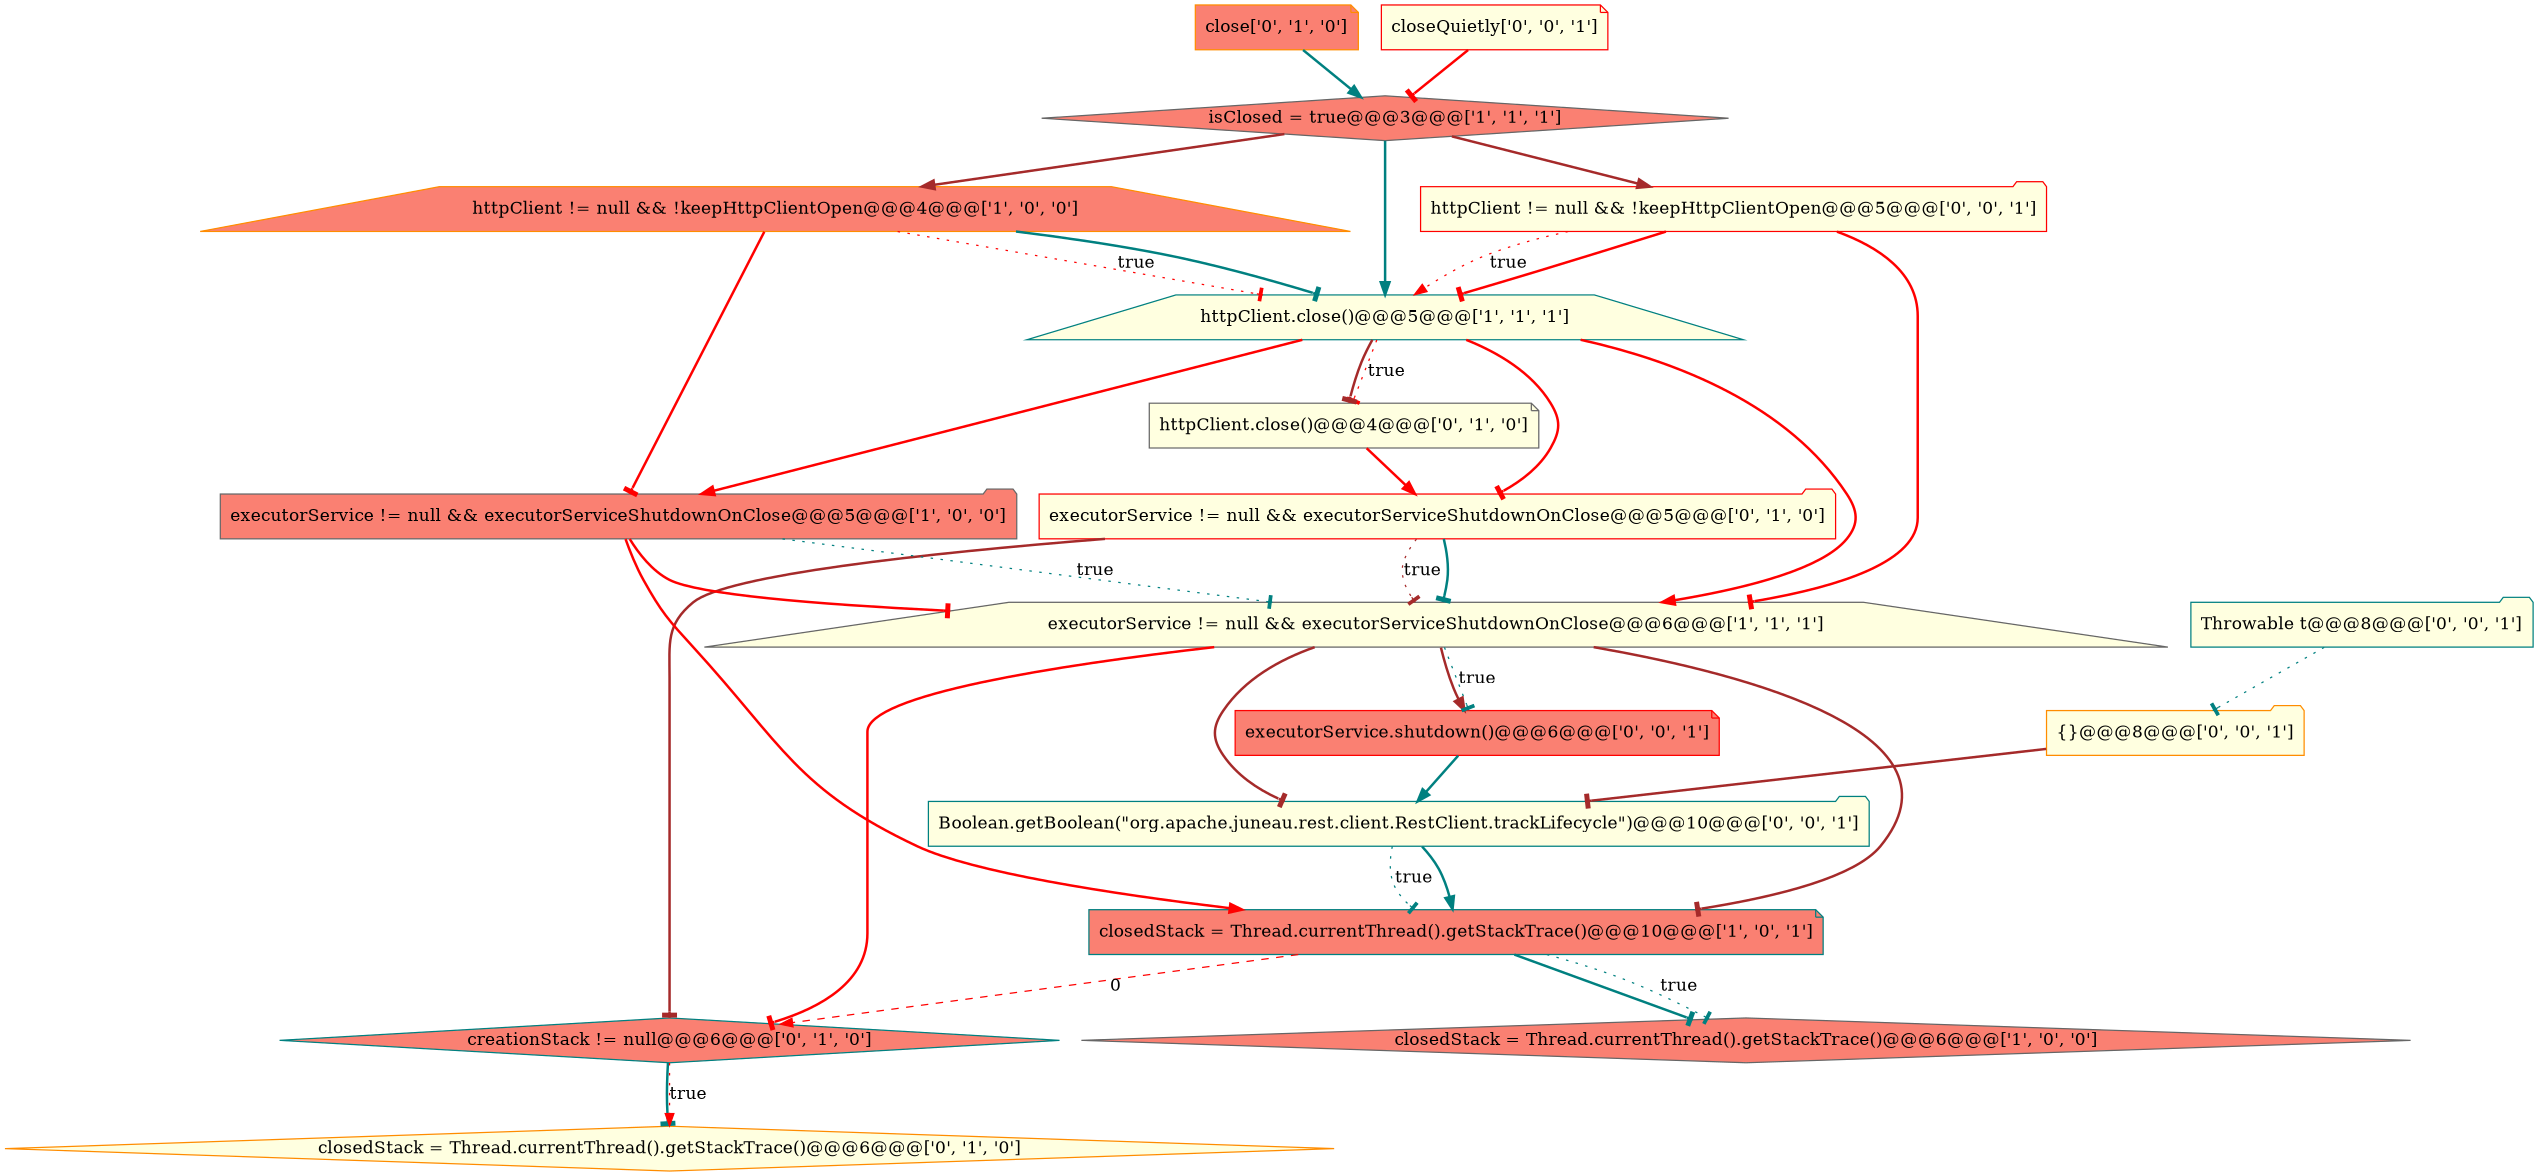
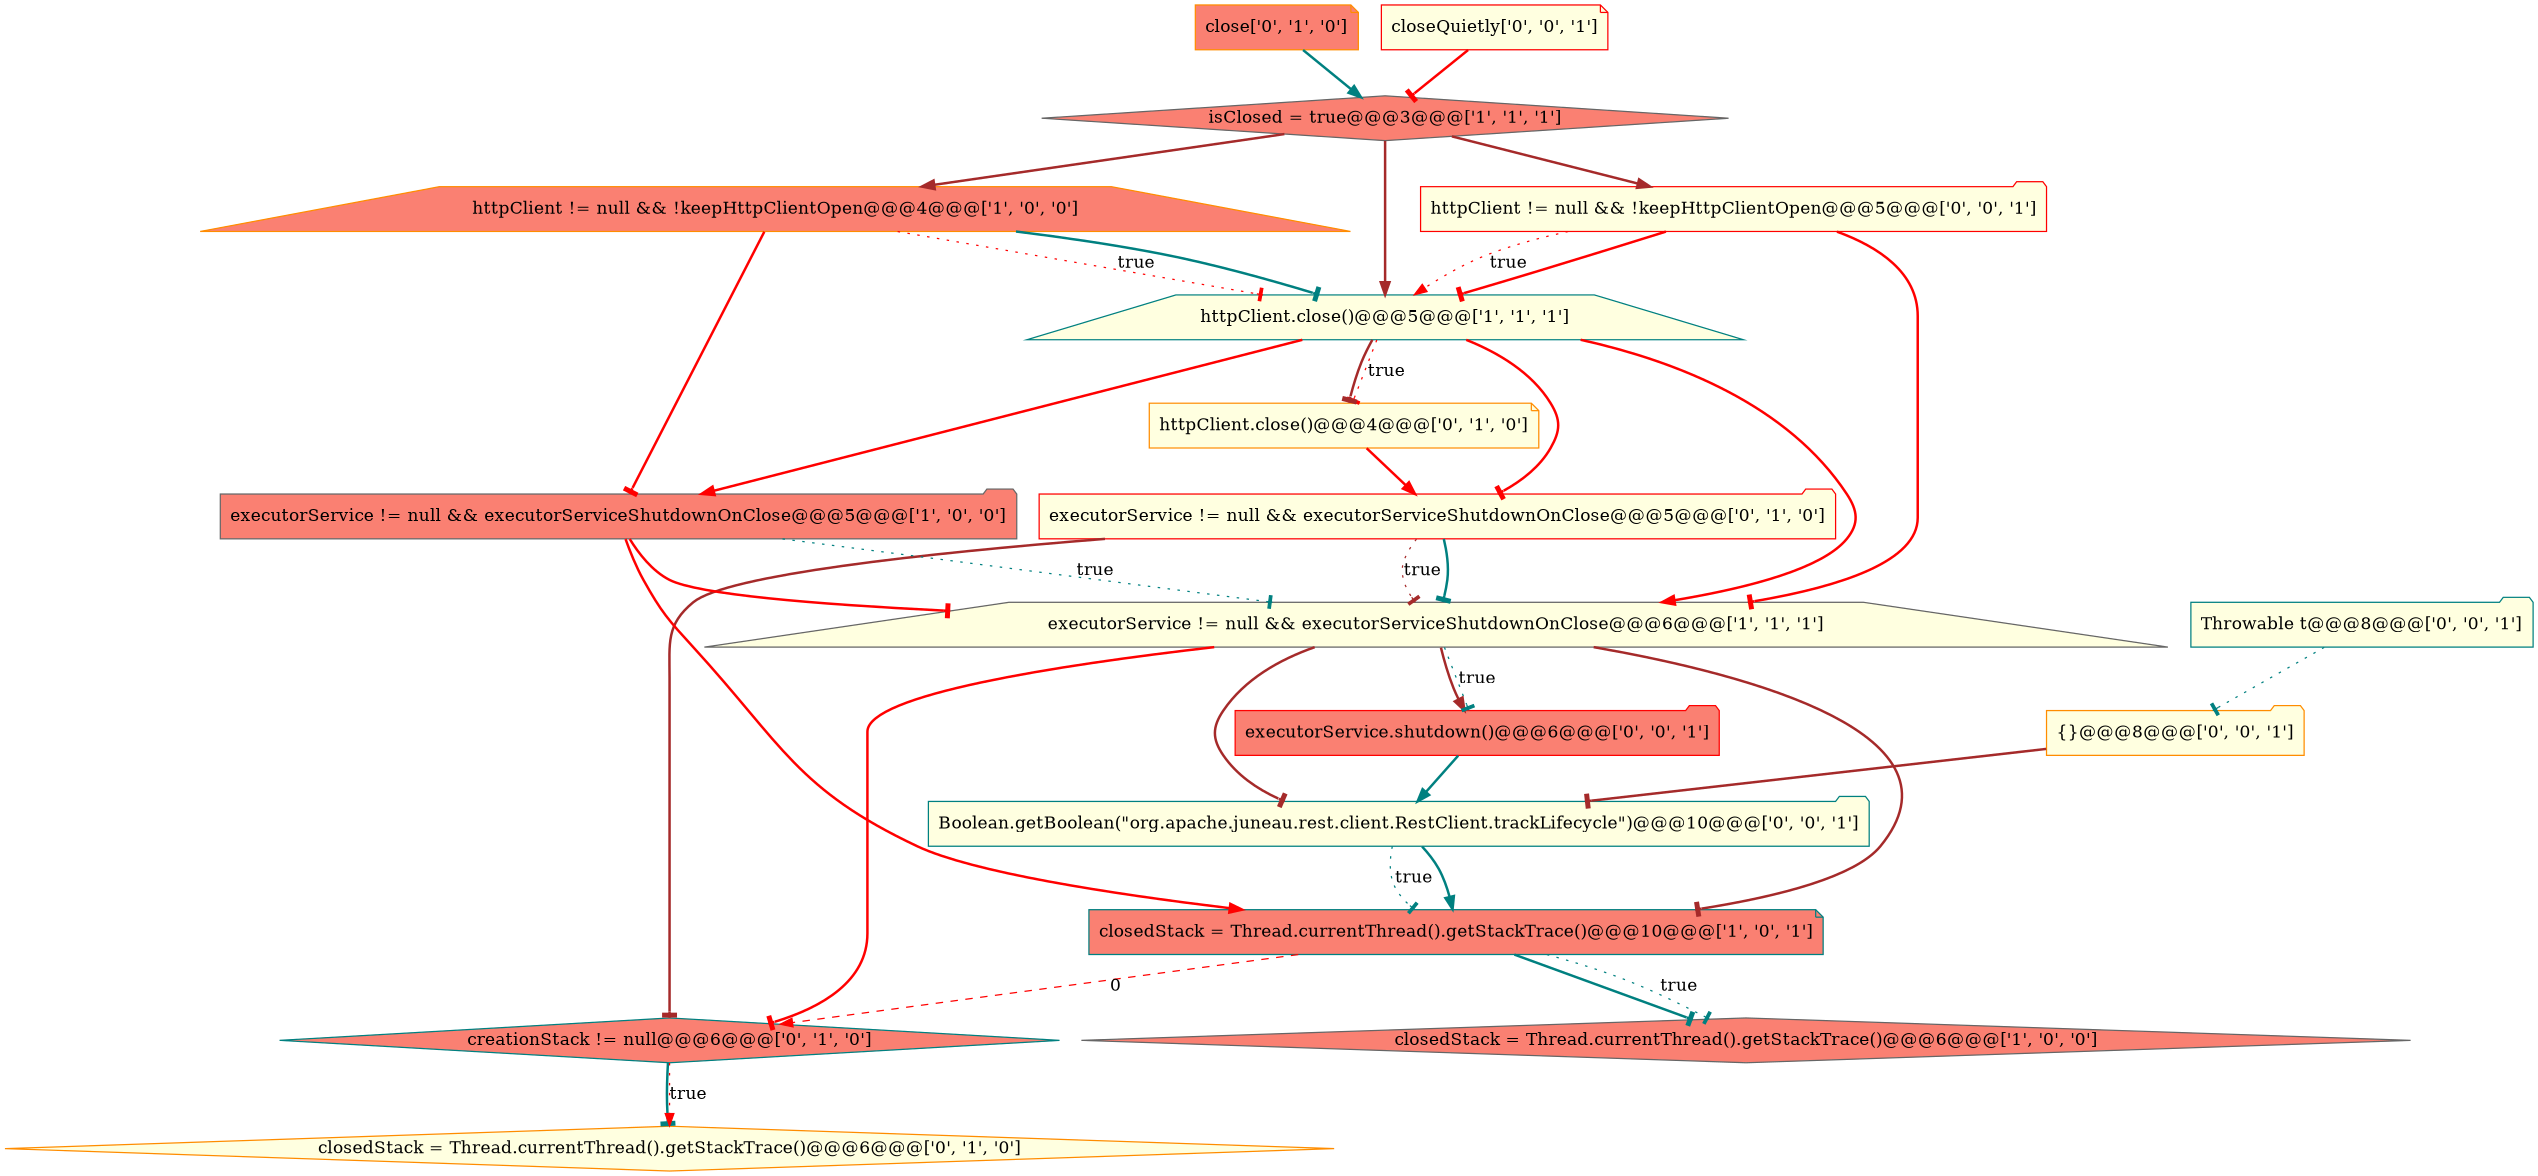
(1385, 211) -> (1385, 211)
(1344, 426) -> (1344, 426)
(1477, 733) -> (1477, 733)
